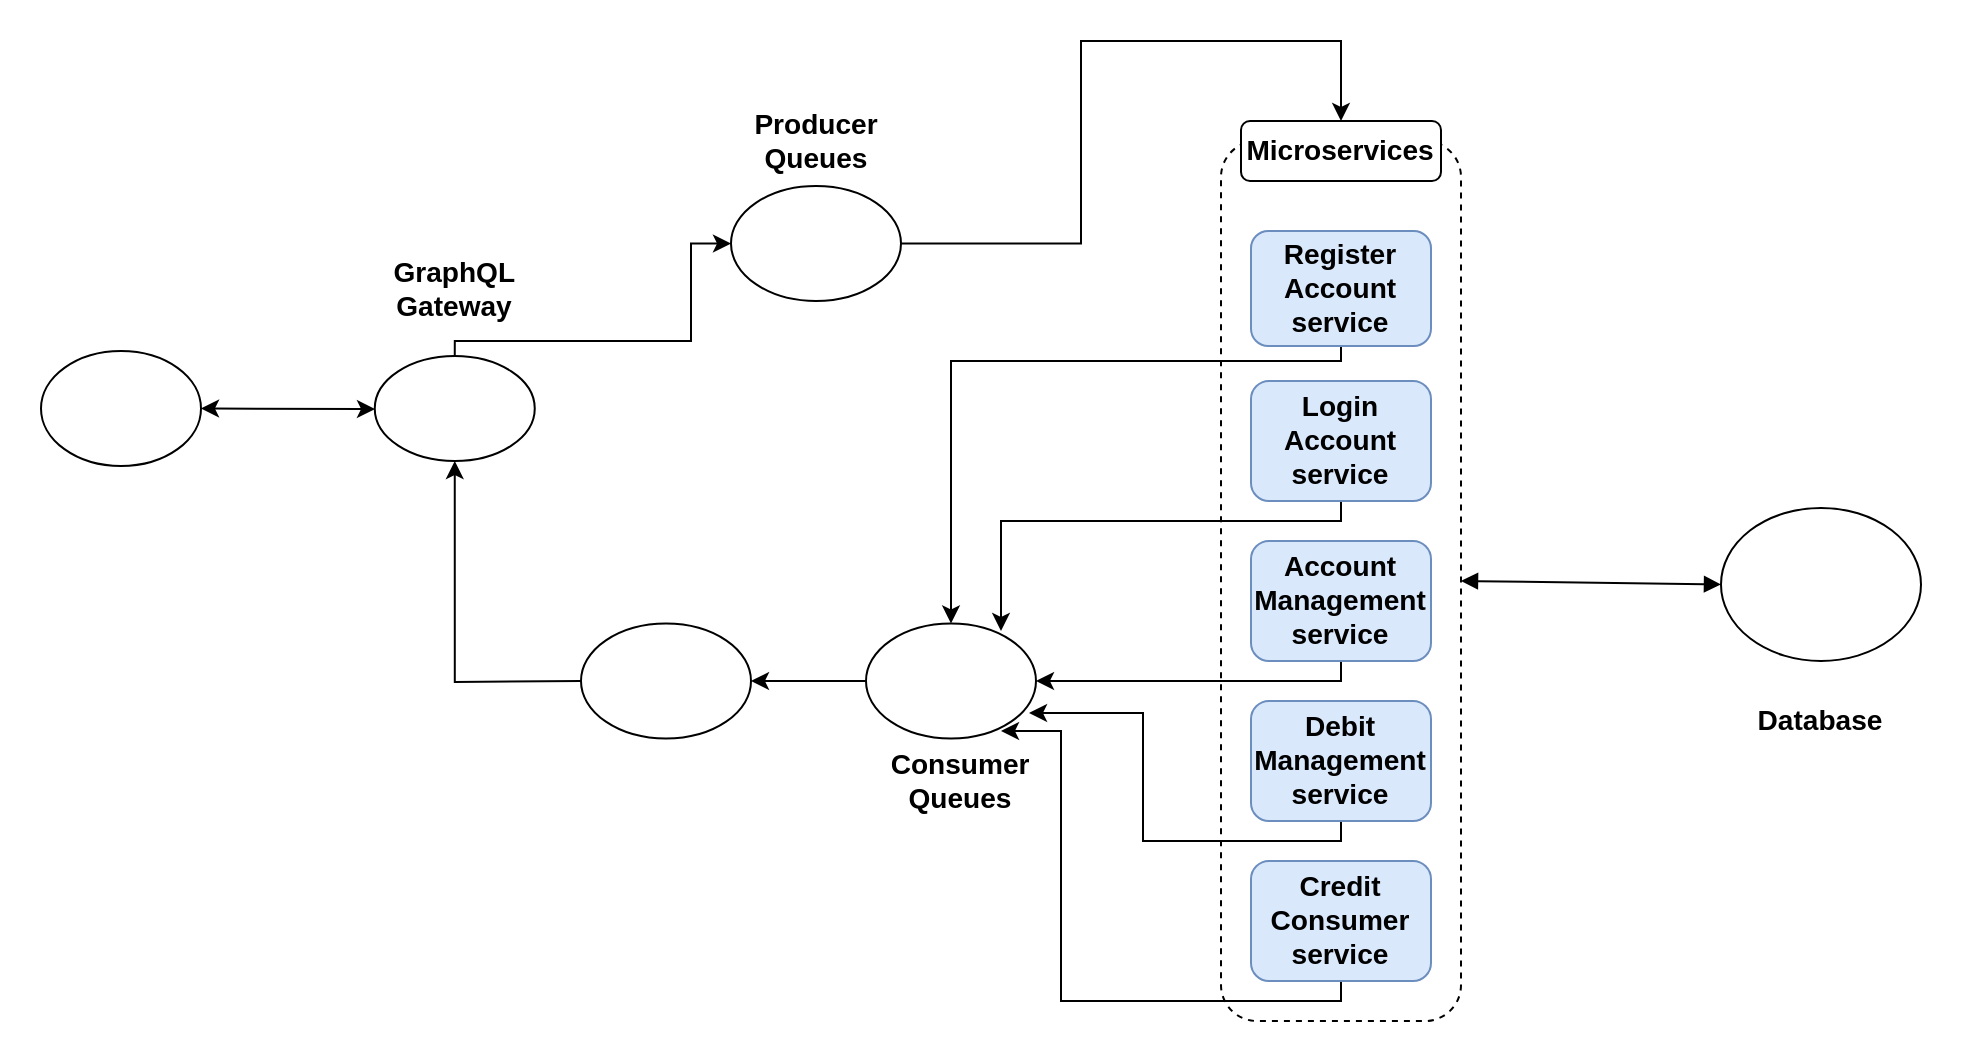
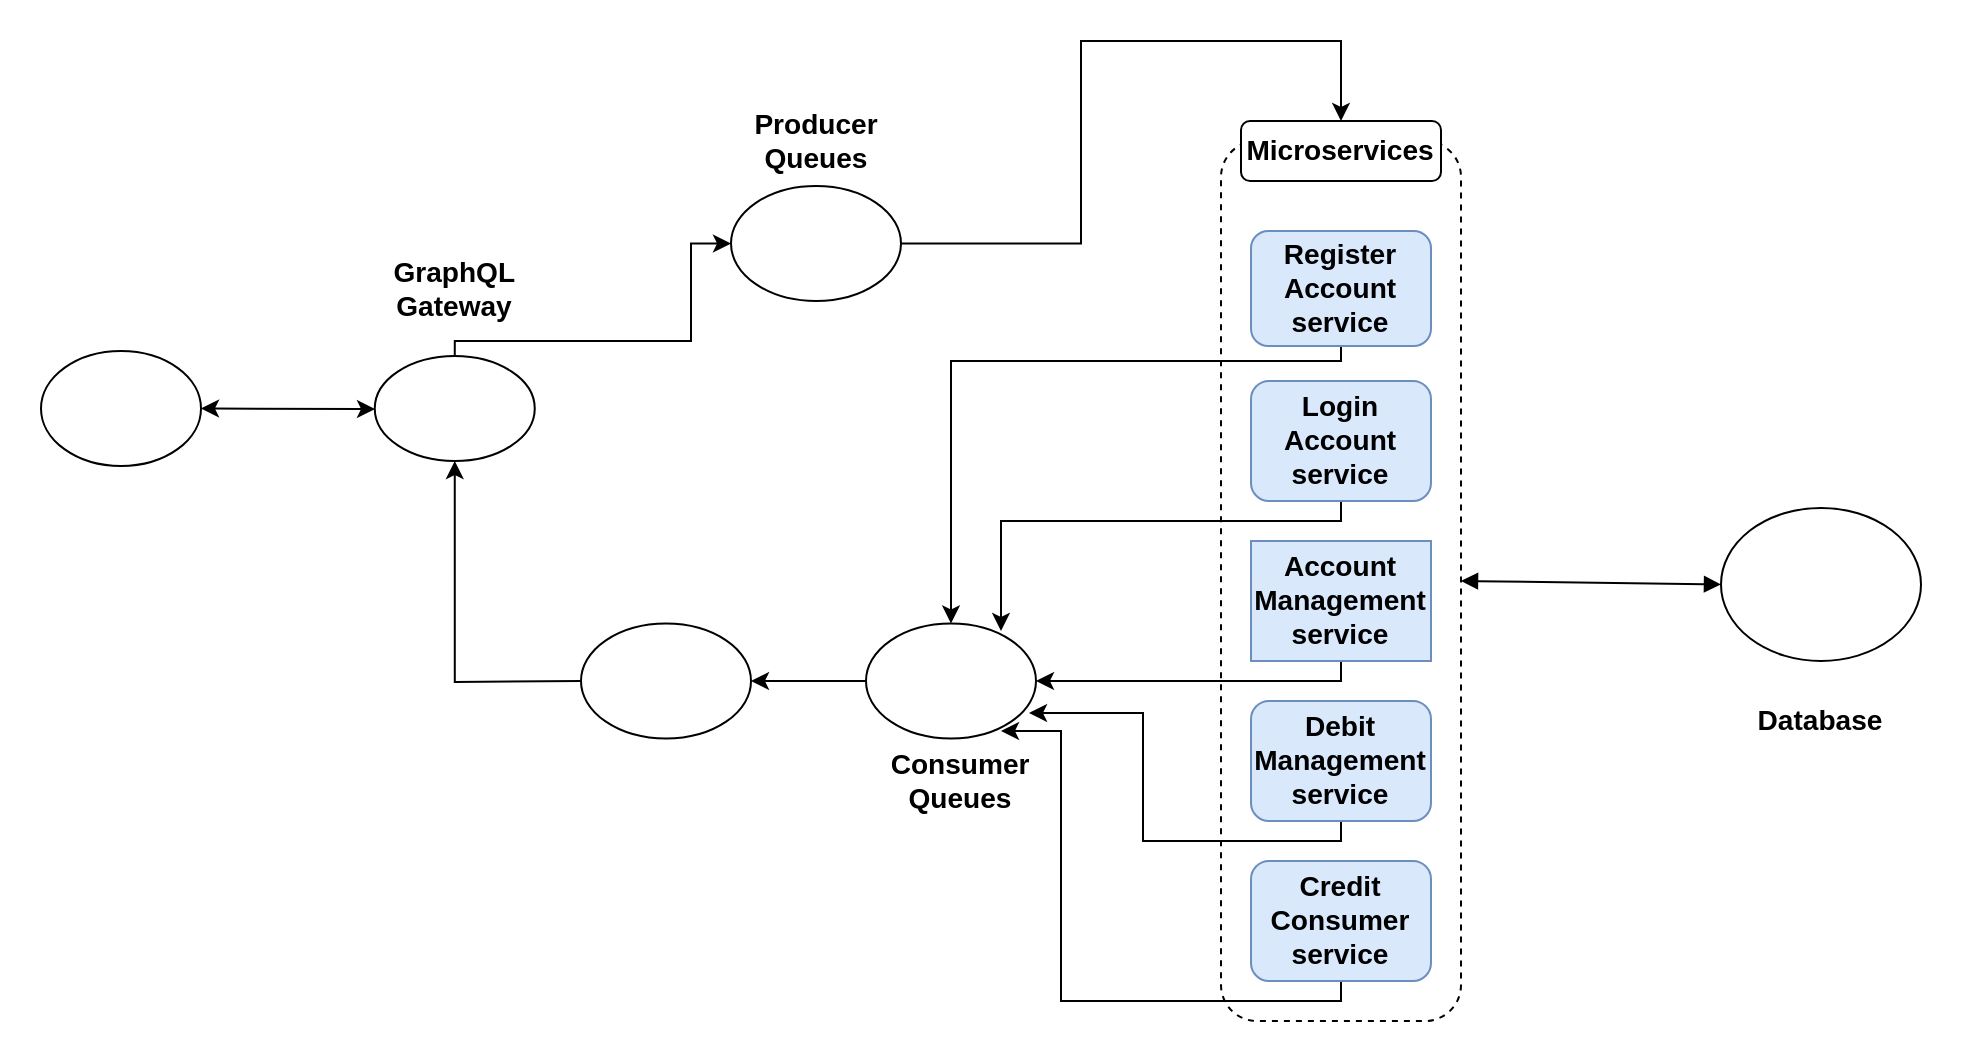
(1341, 601) -> (1341, 601)
